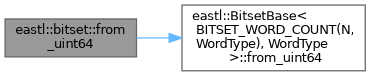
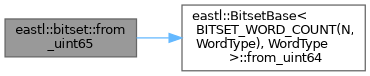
(71, 38) -> (71, 38)
